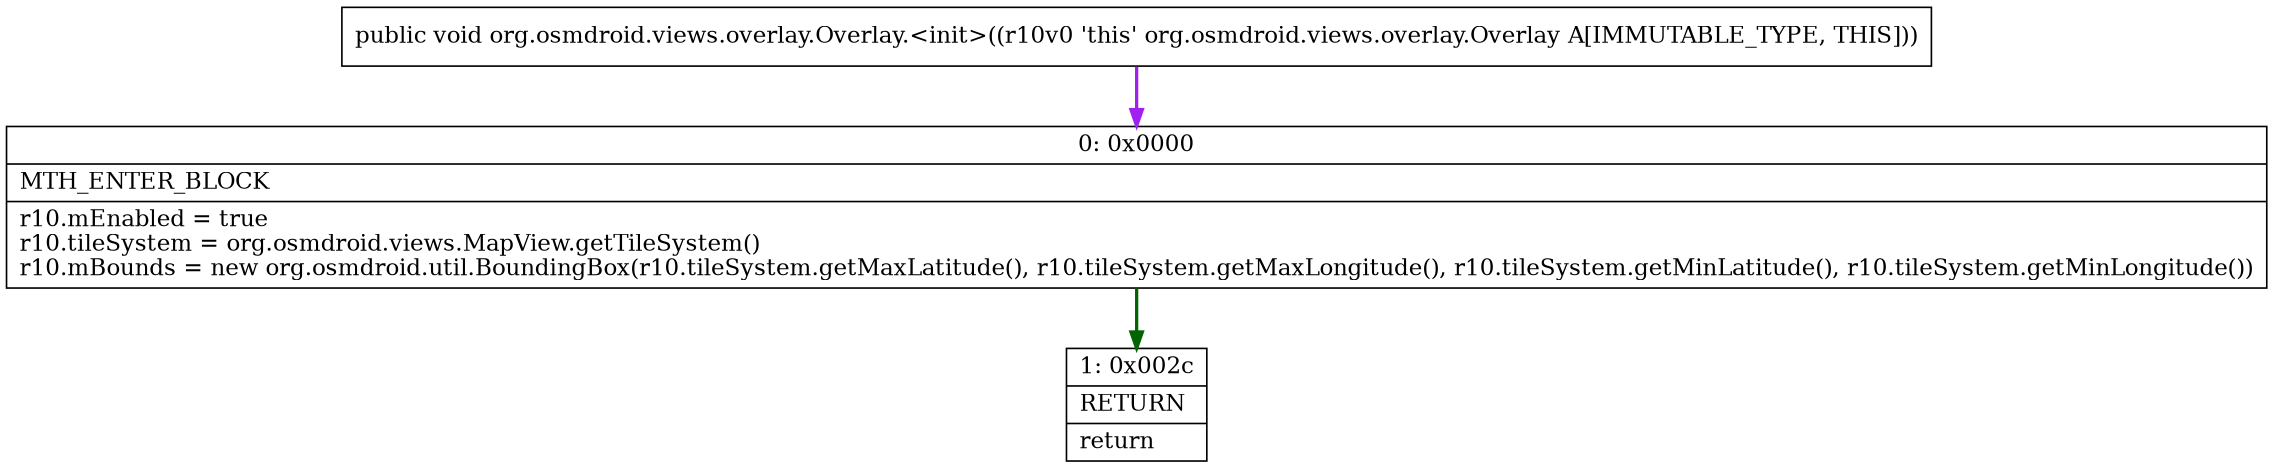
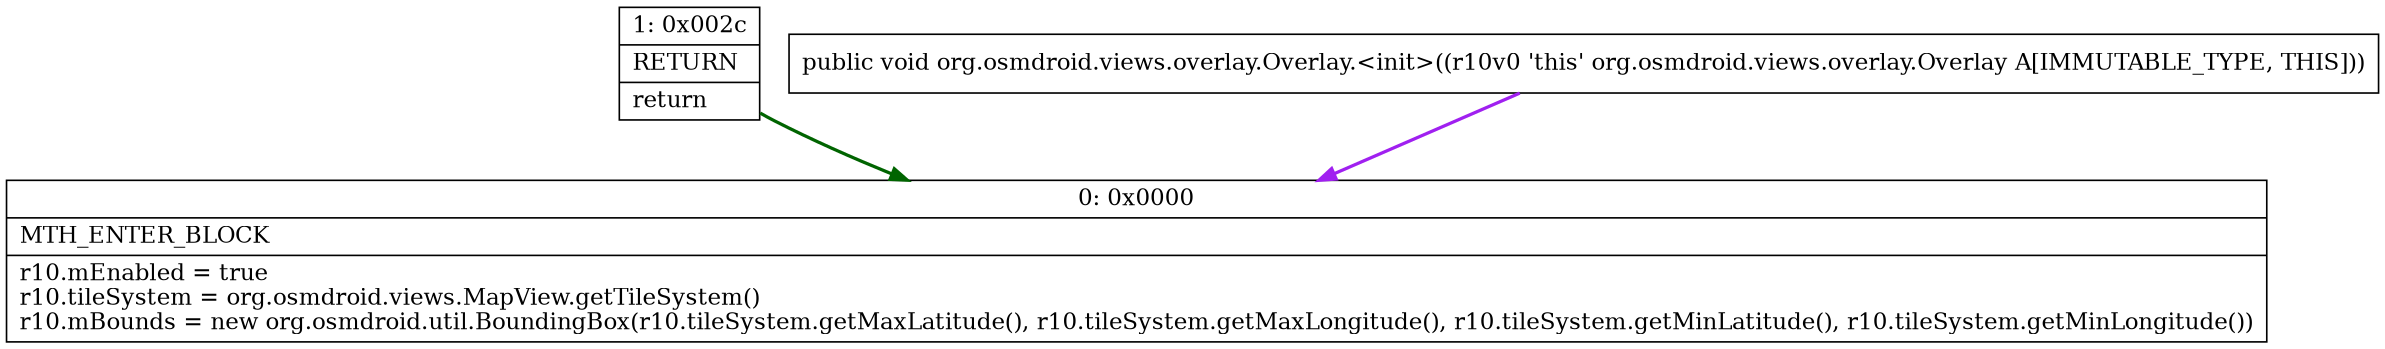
(1137, 310) -> (825, 145)
